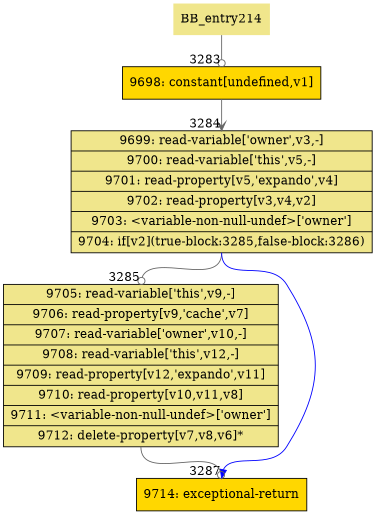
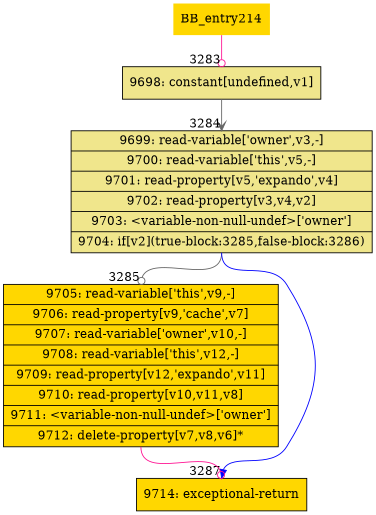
(222, 19) -> (222, 19)
(222, 47) -> (222, 47)
(222, 83) -> (222, 83)
(141, 366) -> (141, 366)
(178, 463) -> (178, 463)
